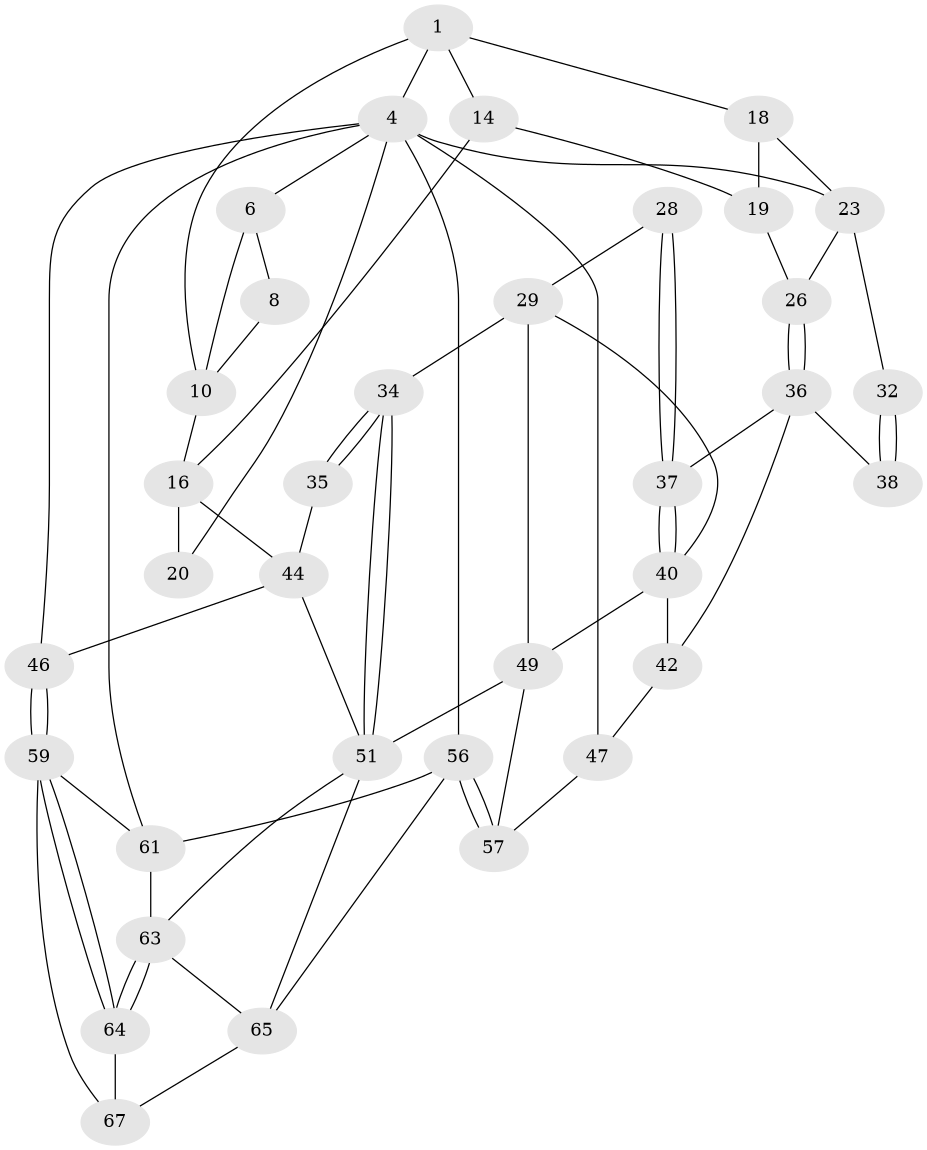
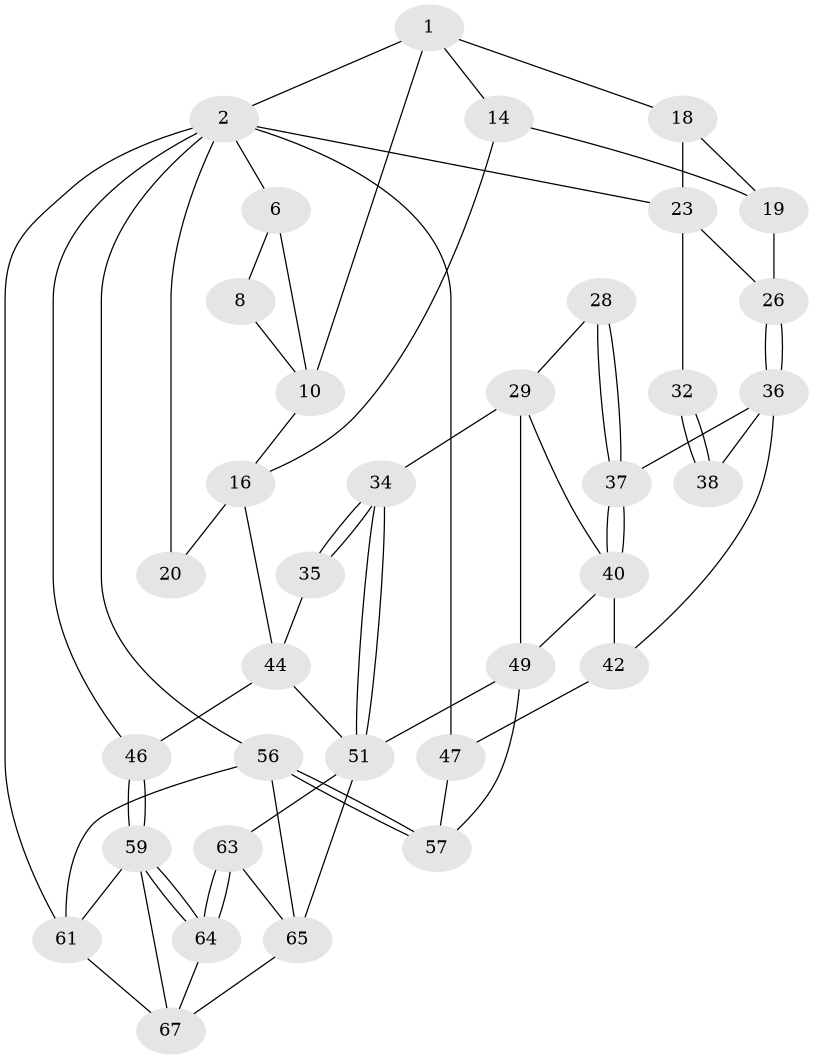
(393, 119) -> (224, 119)
(151, 894) -> (119, 986)
